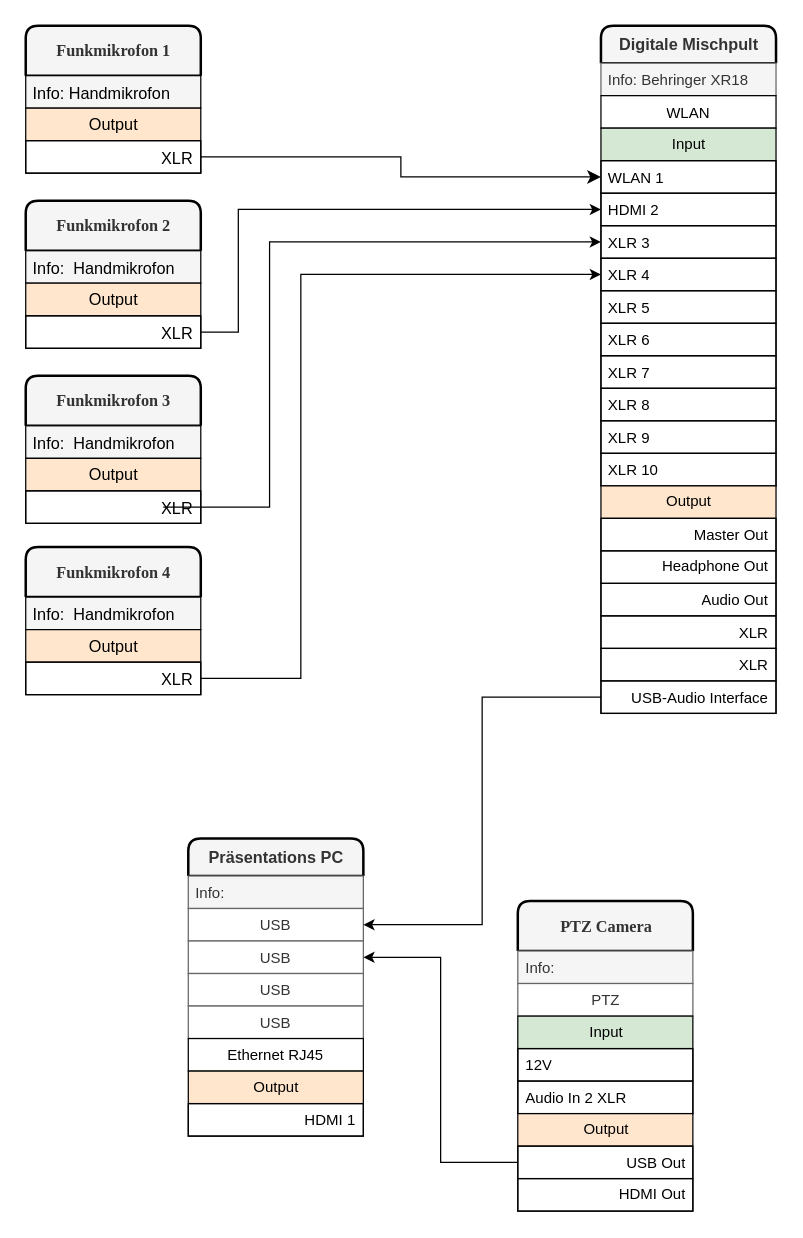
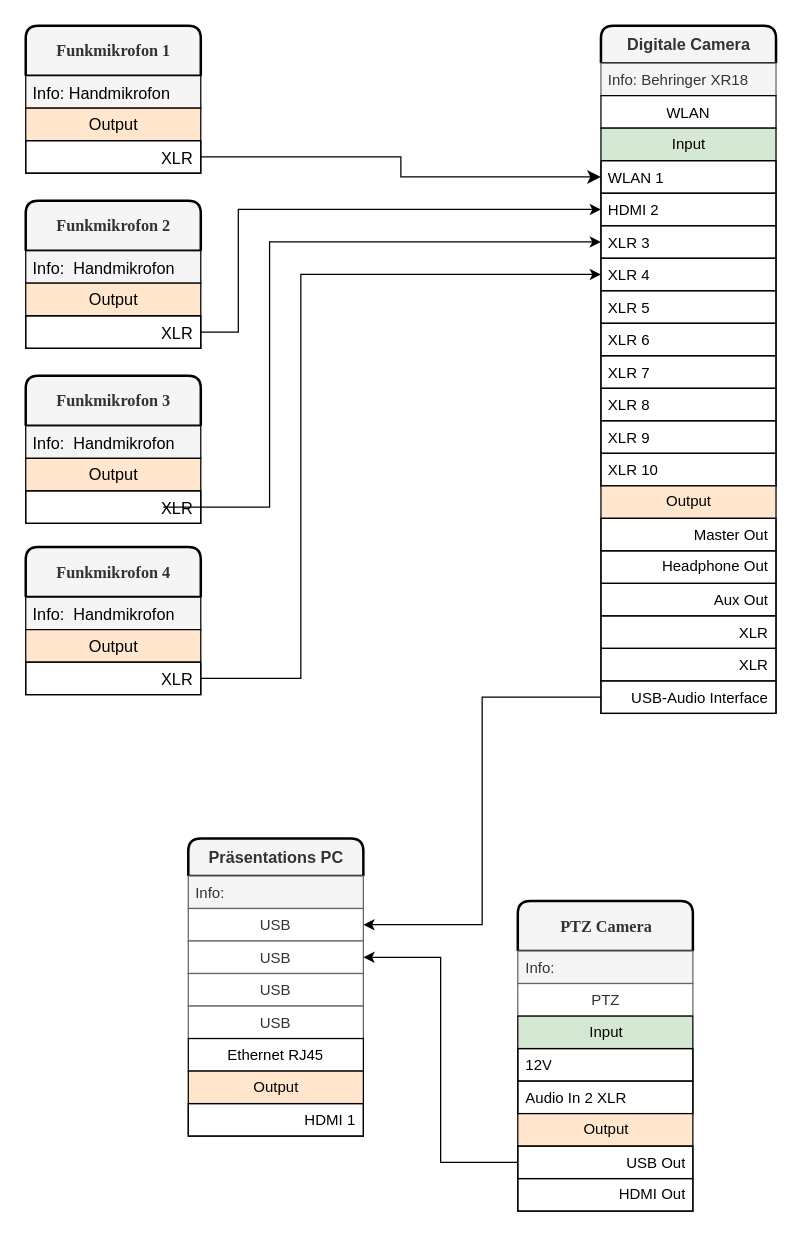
(689, 44) -> (689, 44)
(734, 601) -> (741, 601)
